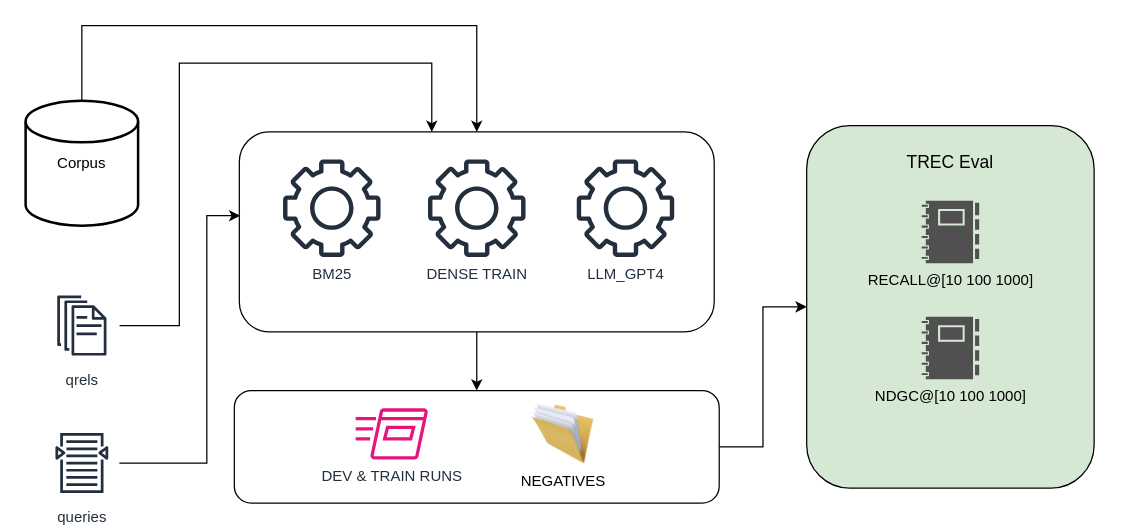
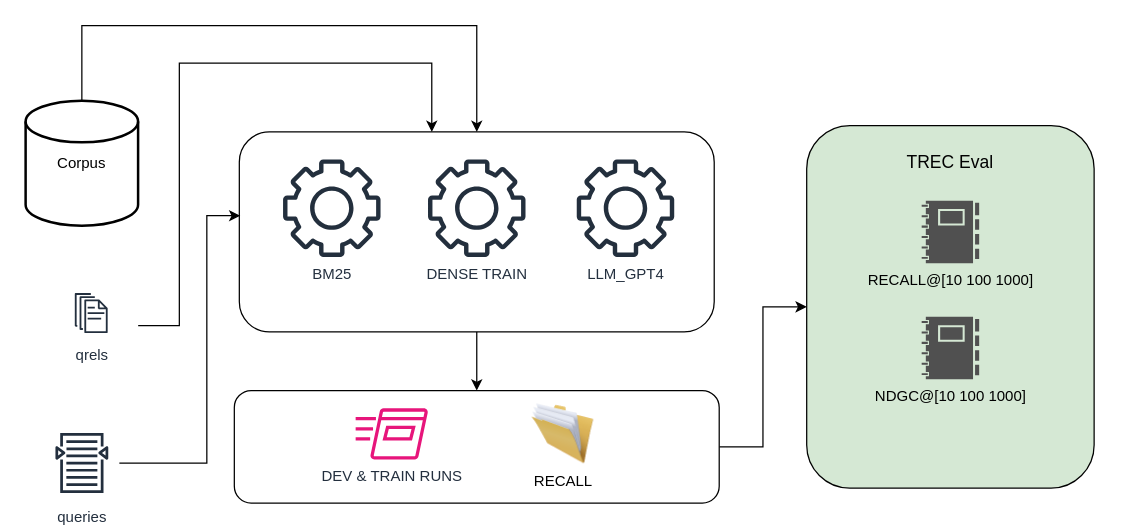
(82, 326) -> (91, 313)
(564, 482) -> (564, 482)
